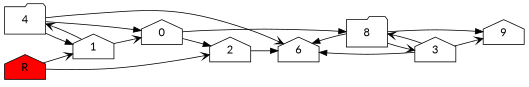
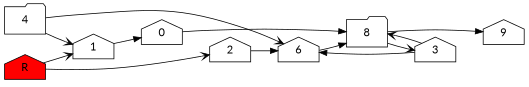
(90, 25) -> none
(68, 33) -> none
(333, 37) -> (329, 48)
(56, 38) -> (56, 38)
(124, 41) -> (124, 41)
(193, 41) -> none
(465, 43) -> none
